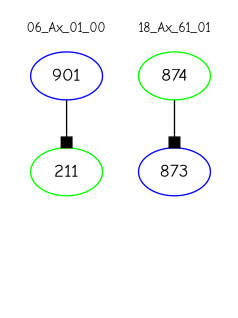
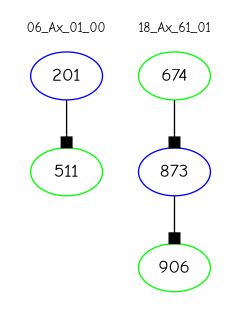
(67, 76) -> (67, 76)
(174, 76) -> (174, 76)
(67, 172) -> (67, 172)
none -> (174, 268)
